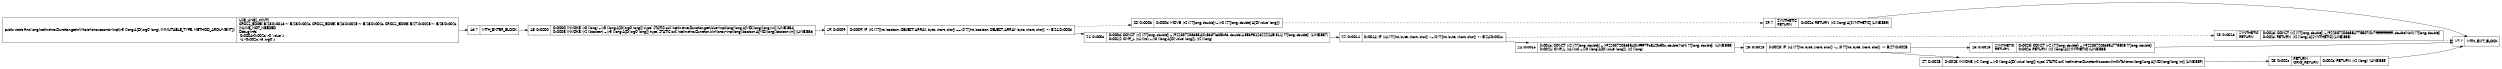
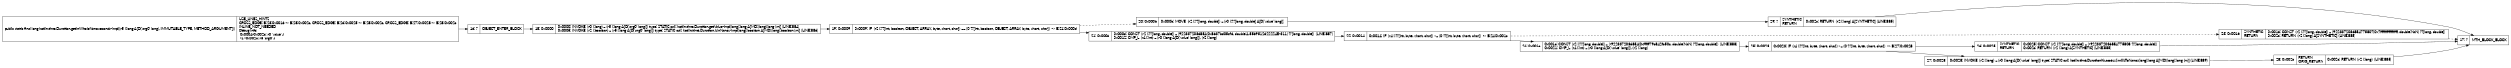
(1522, 23) -> (1526, 22)
(499, 30) -> (502, 29)
(2482, 41) -> (2489, 40)
